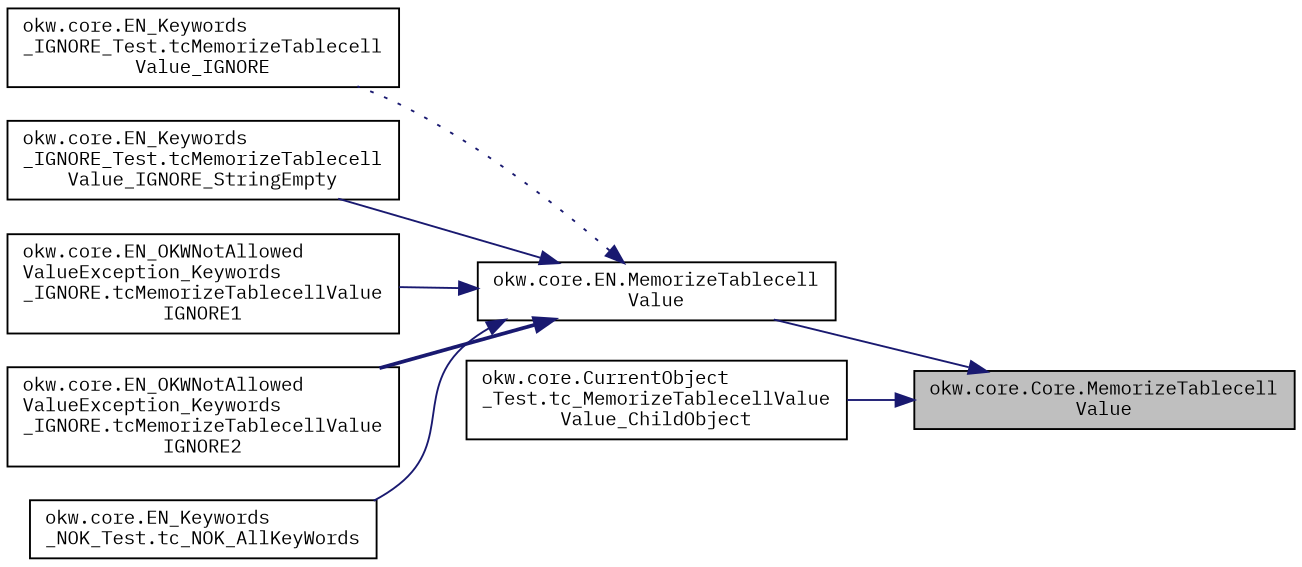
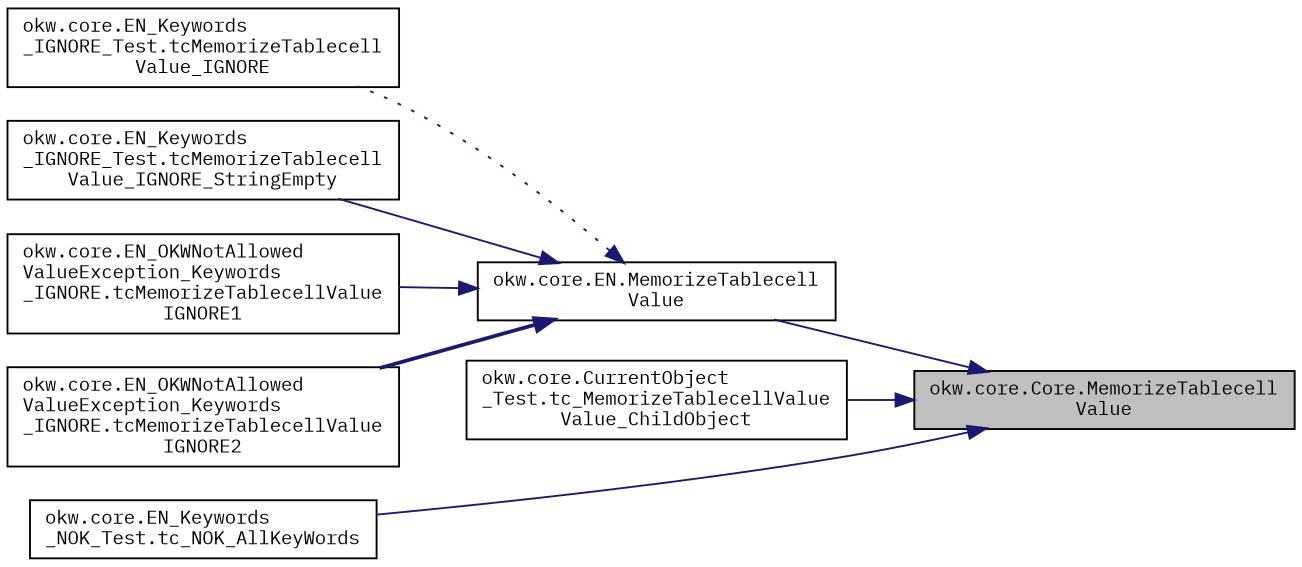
(433, 416) -> (673, 482)
